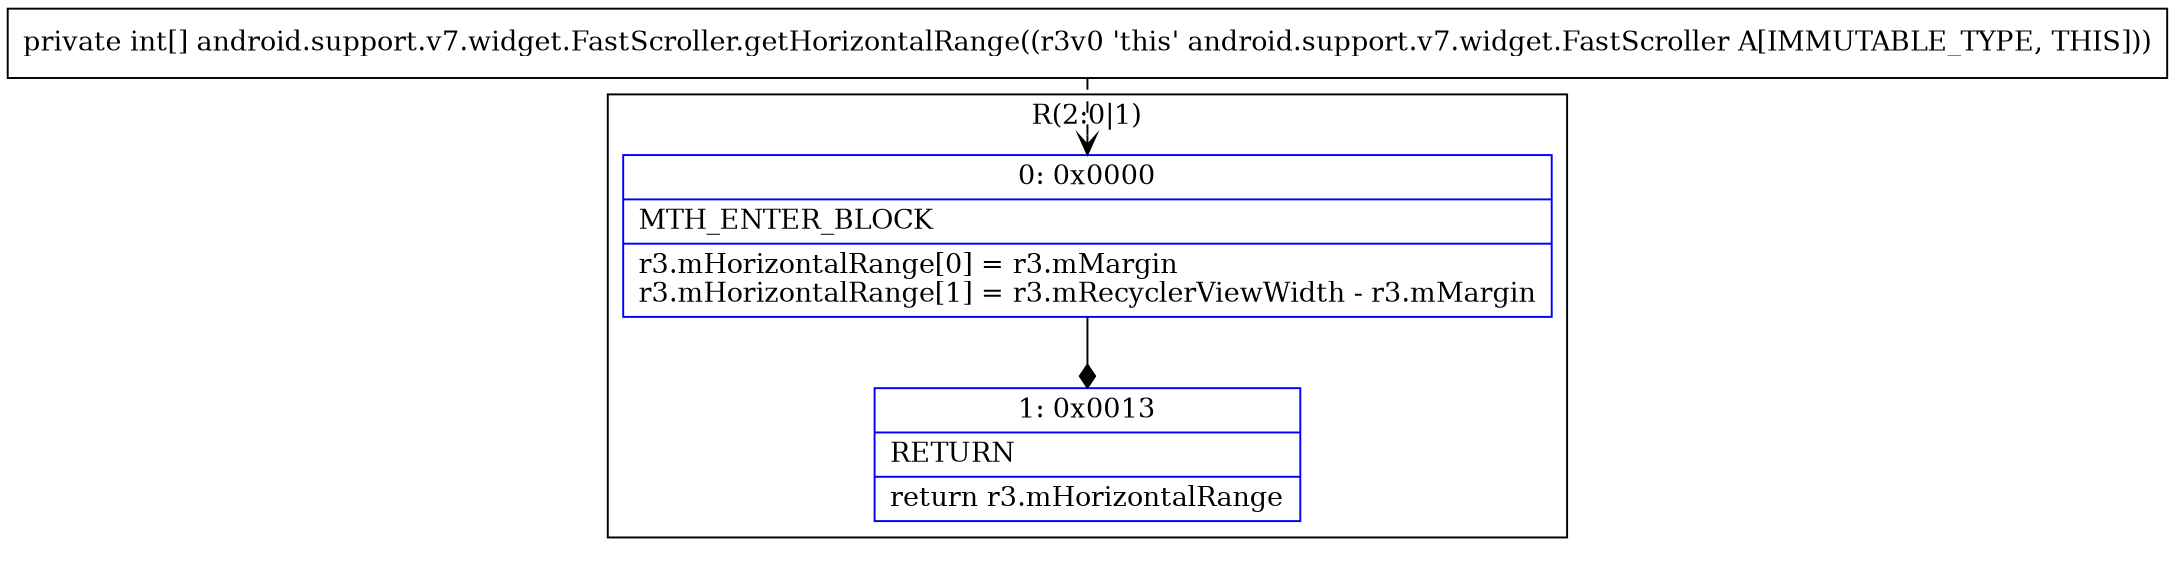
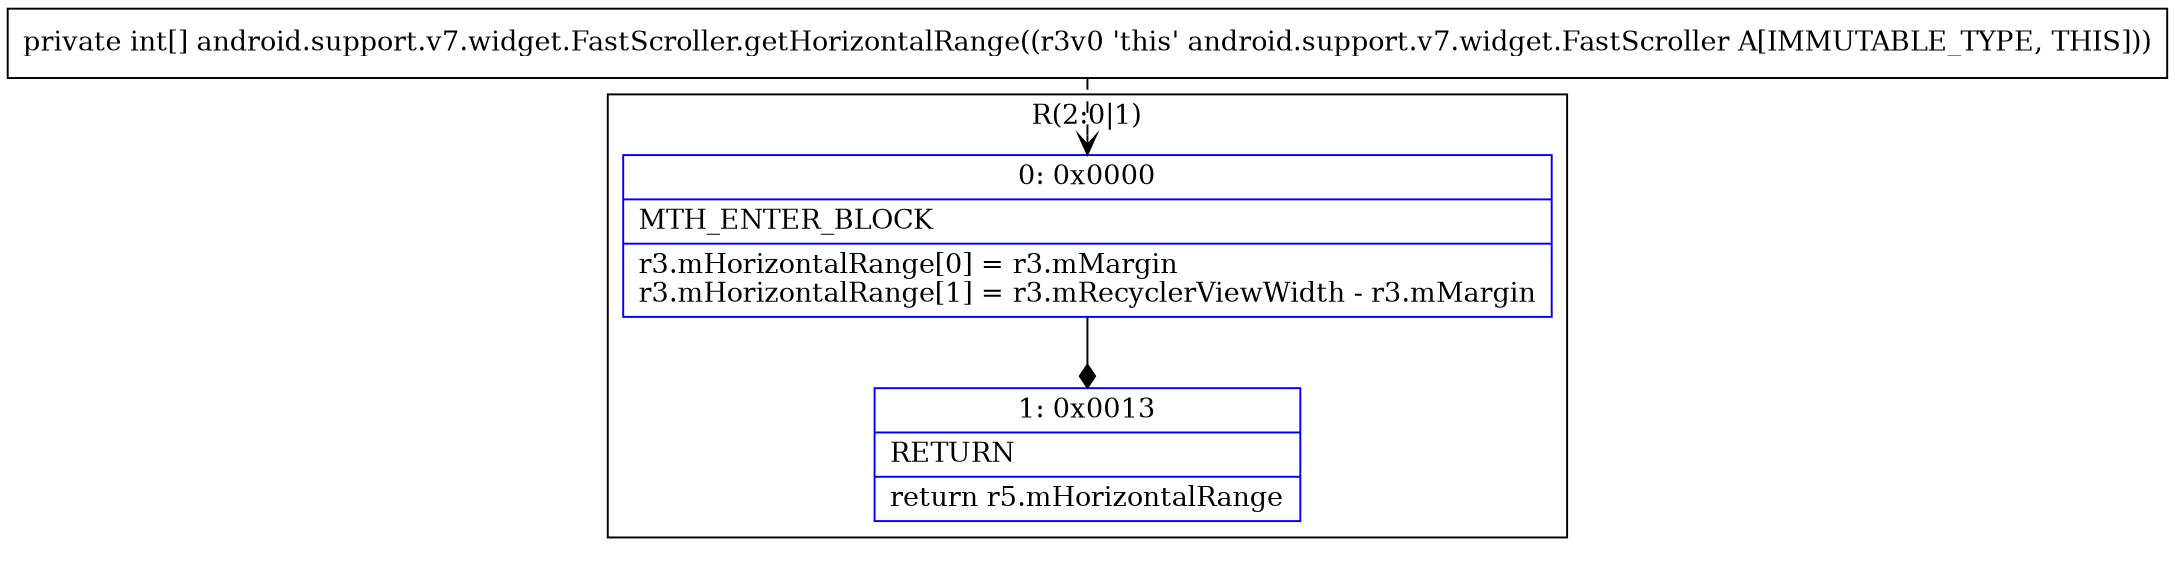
(1087, 498) -> (1087, 498)
